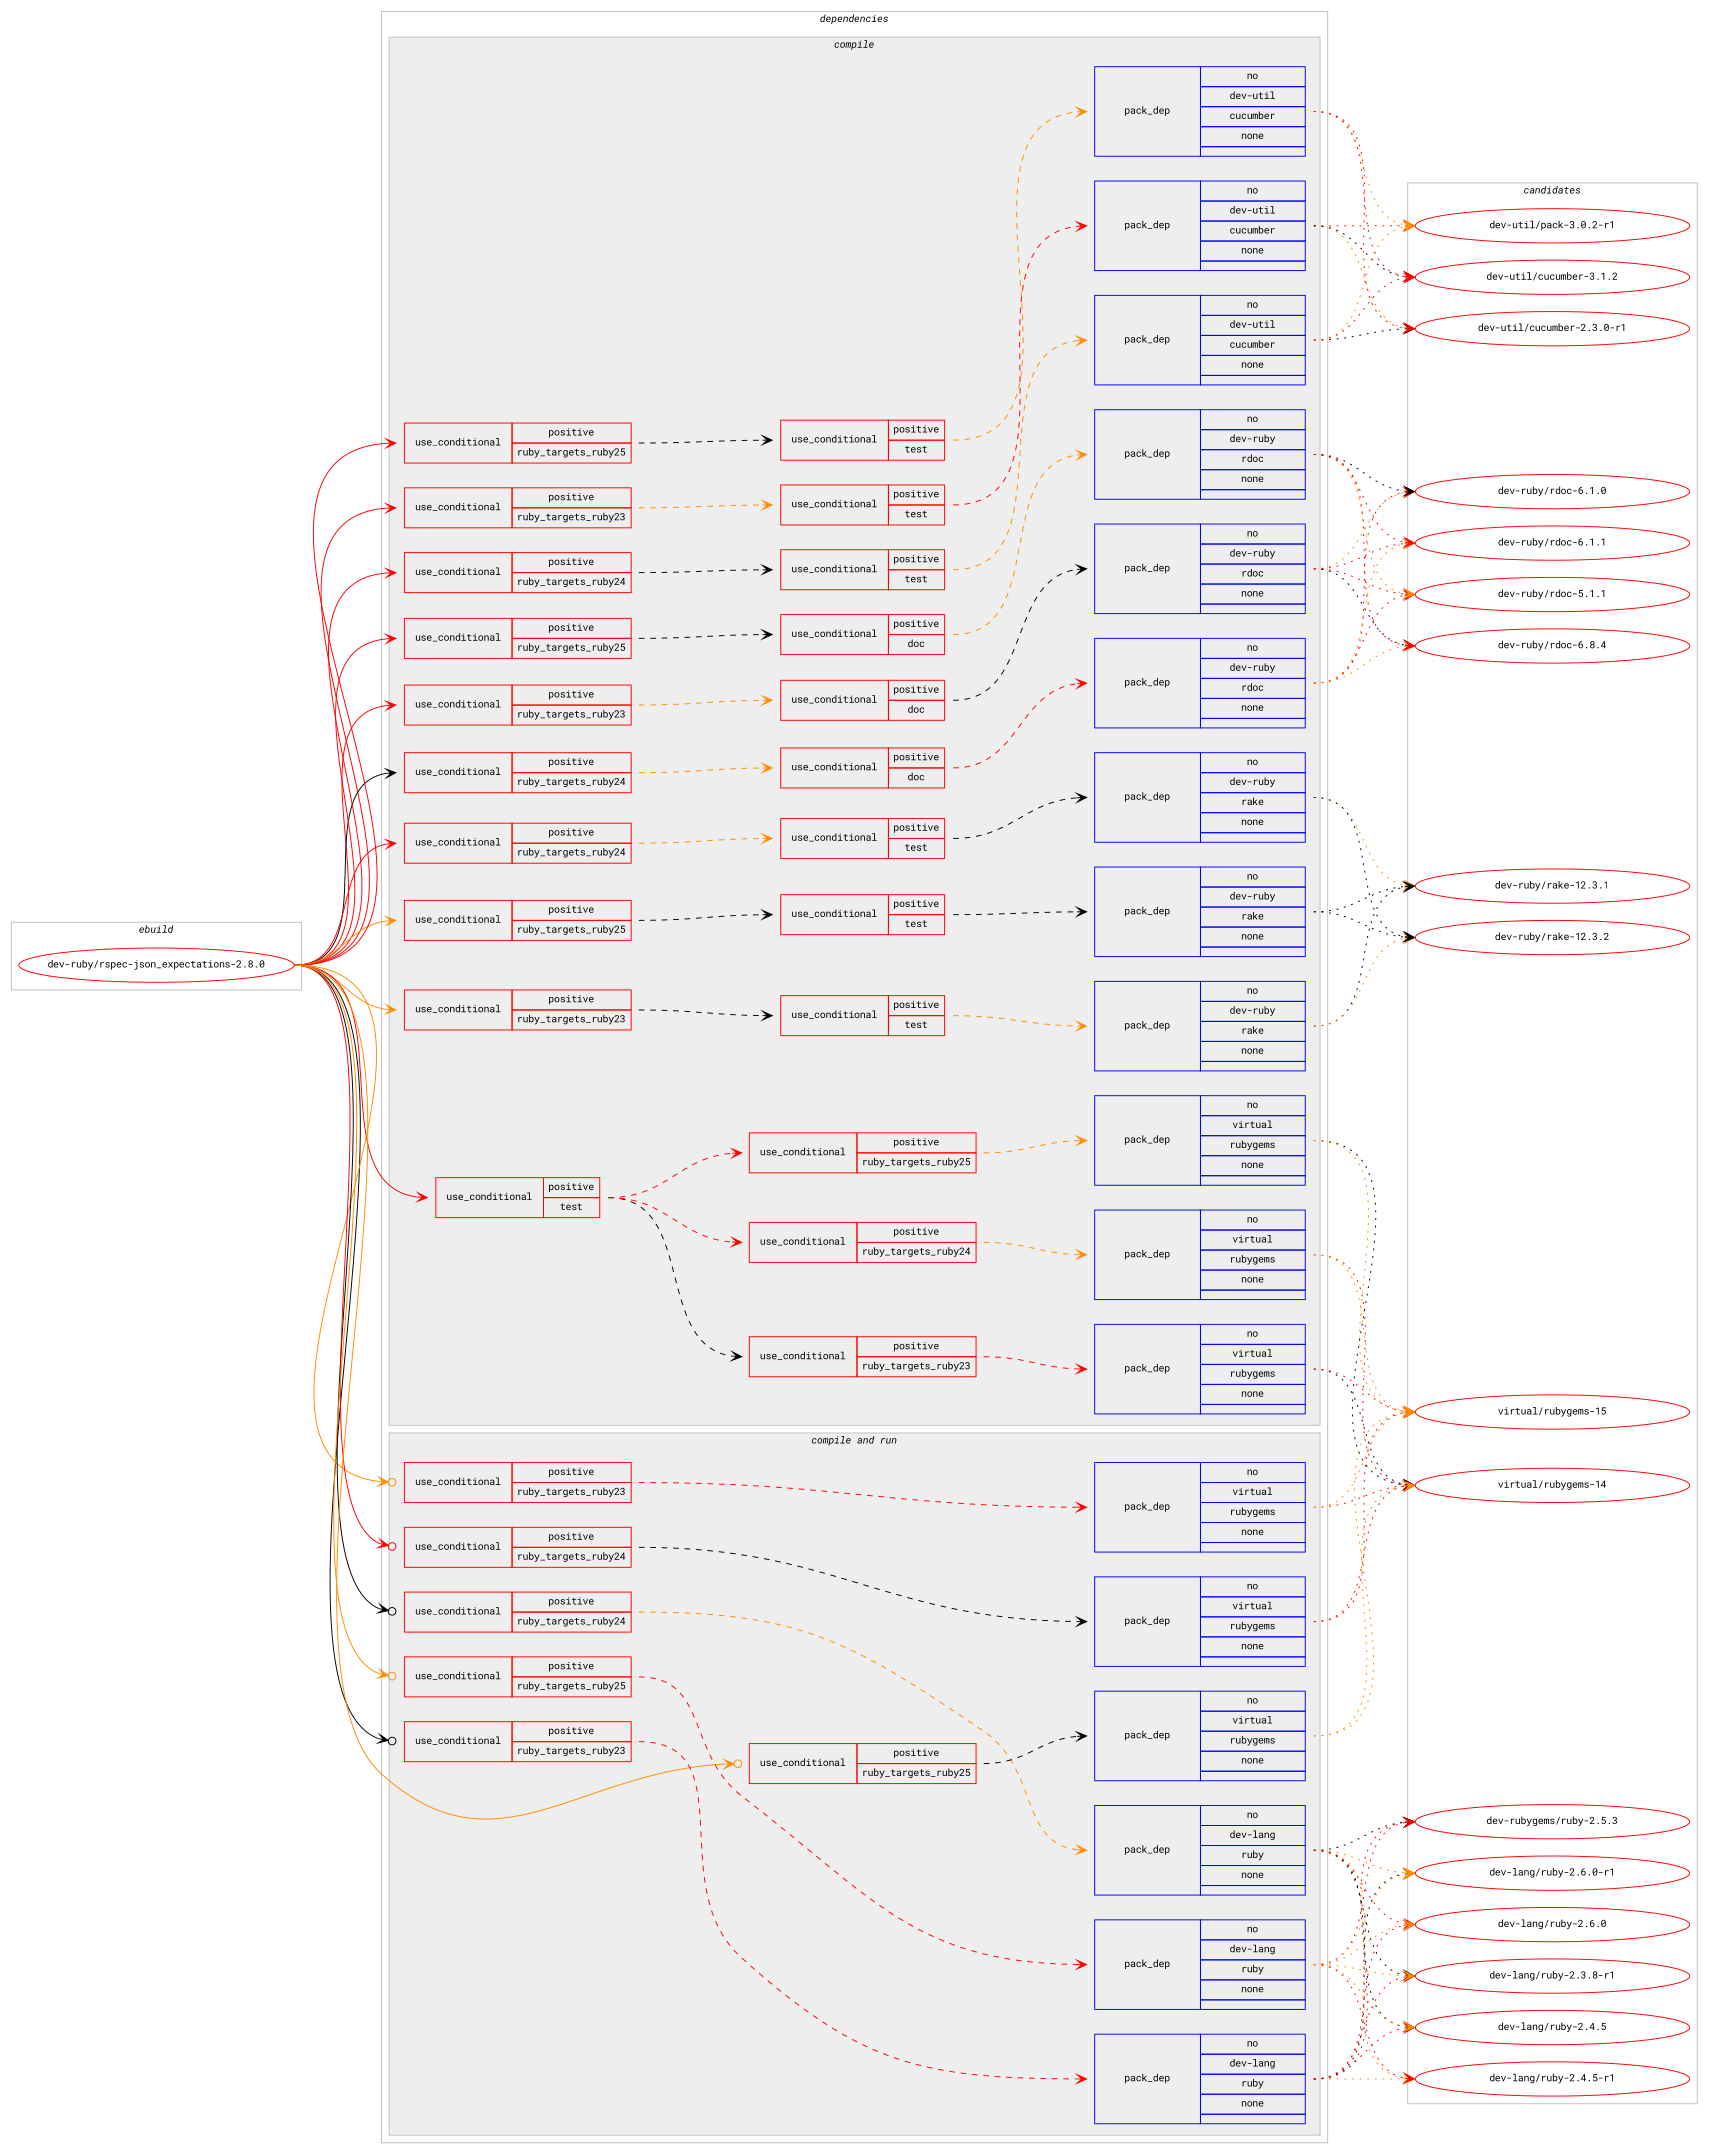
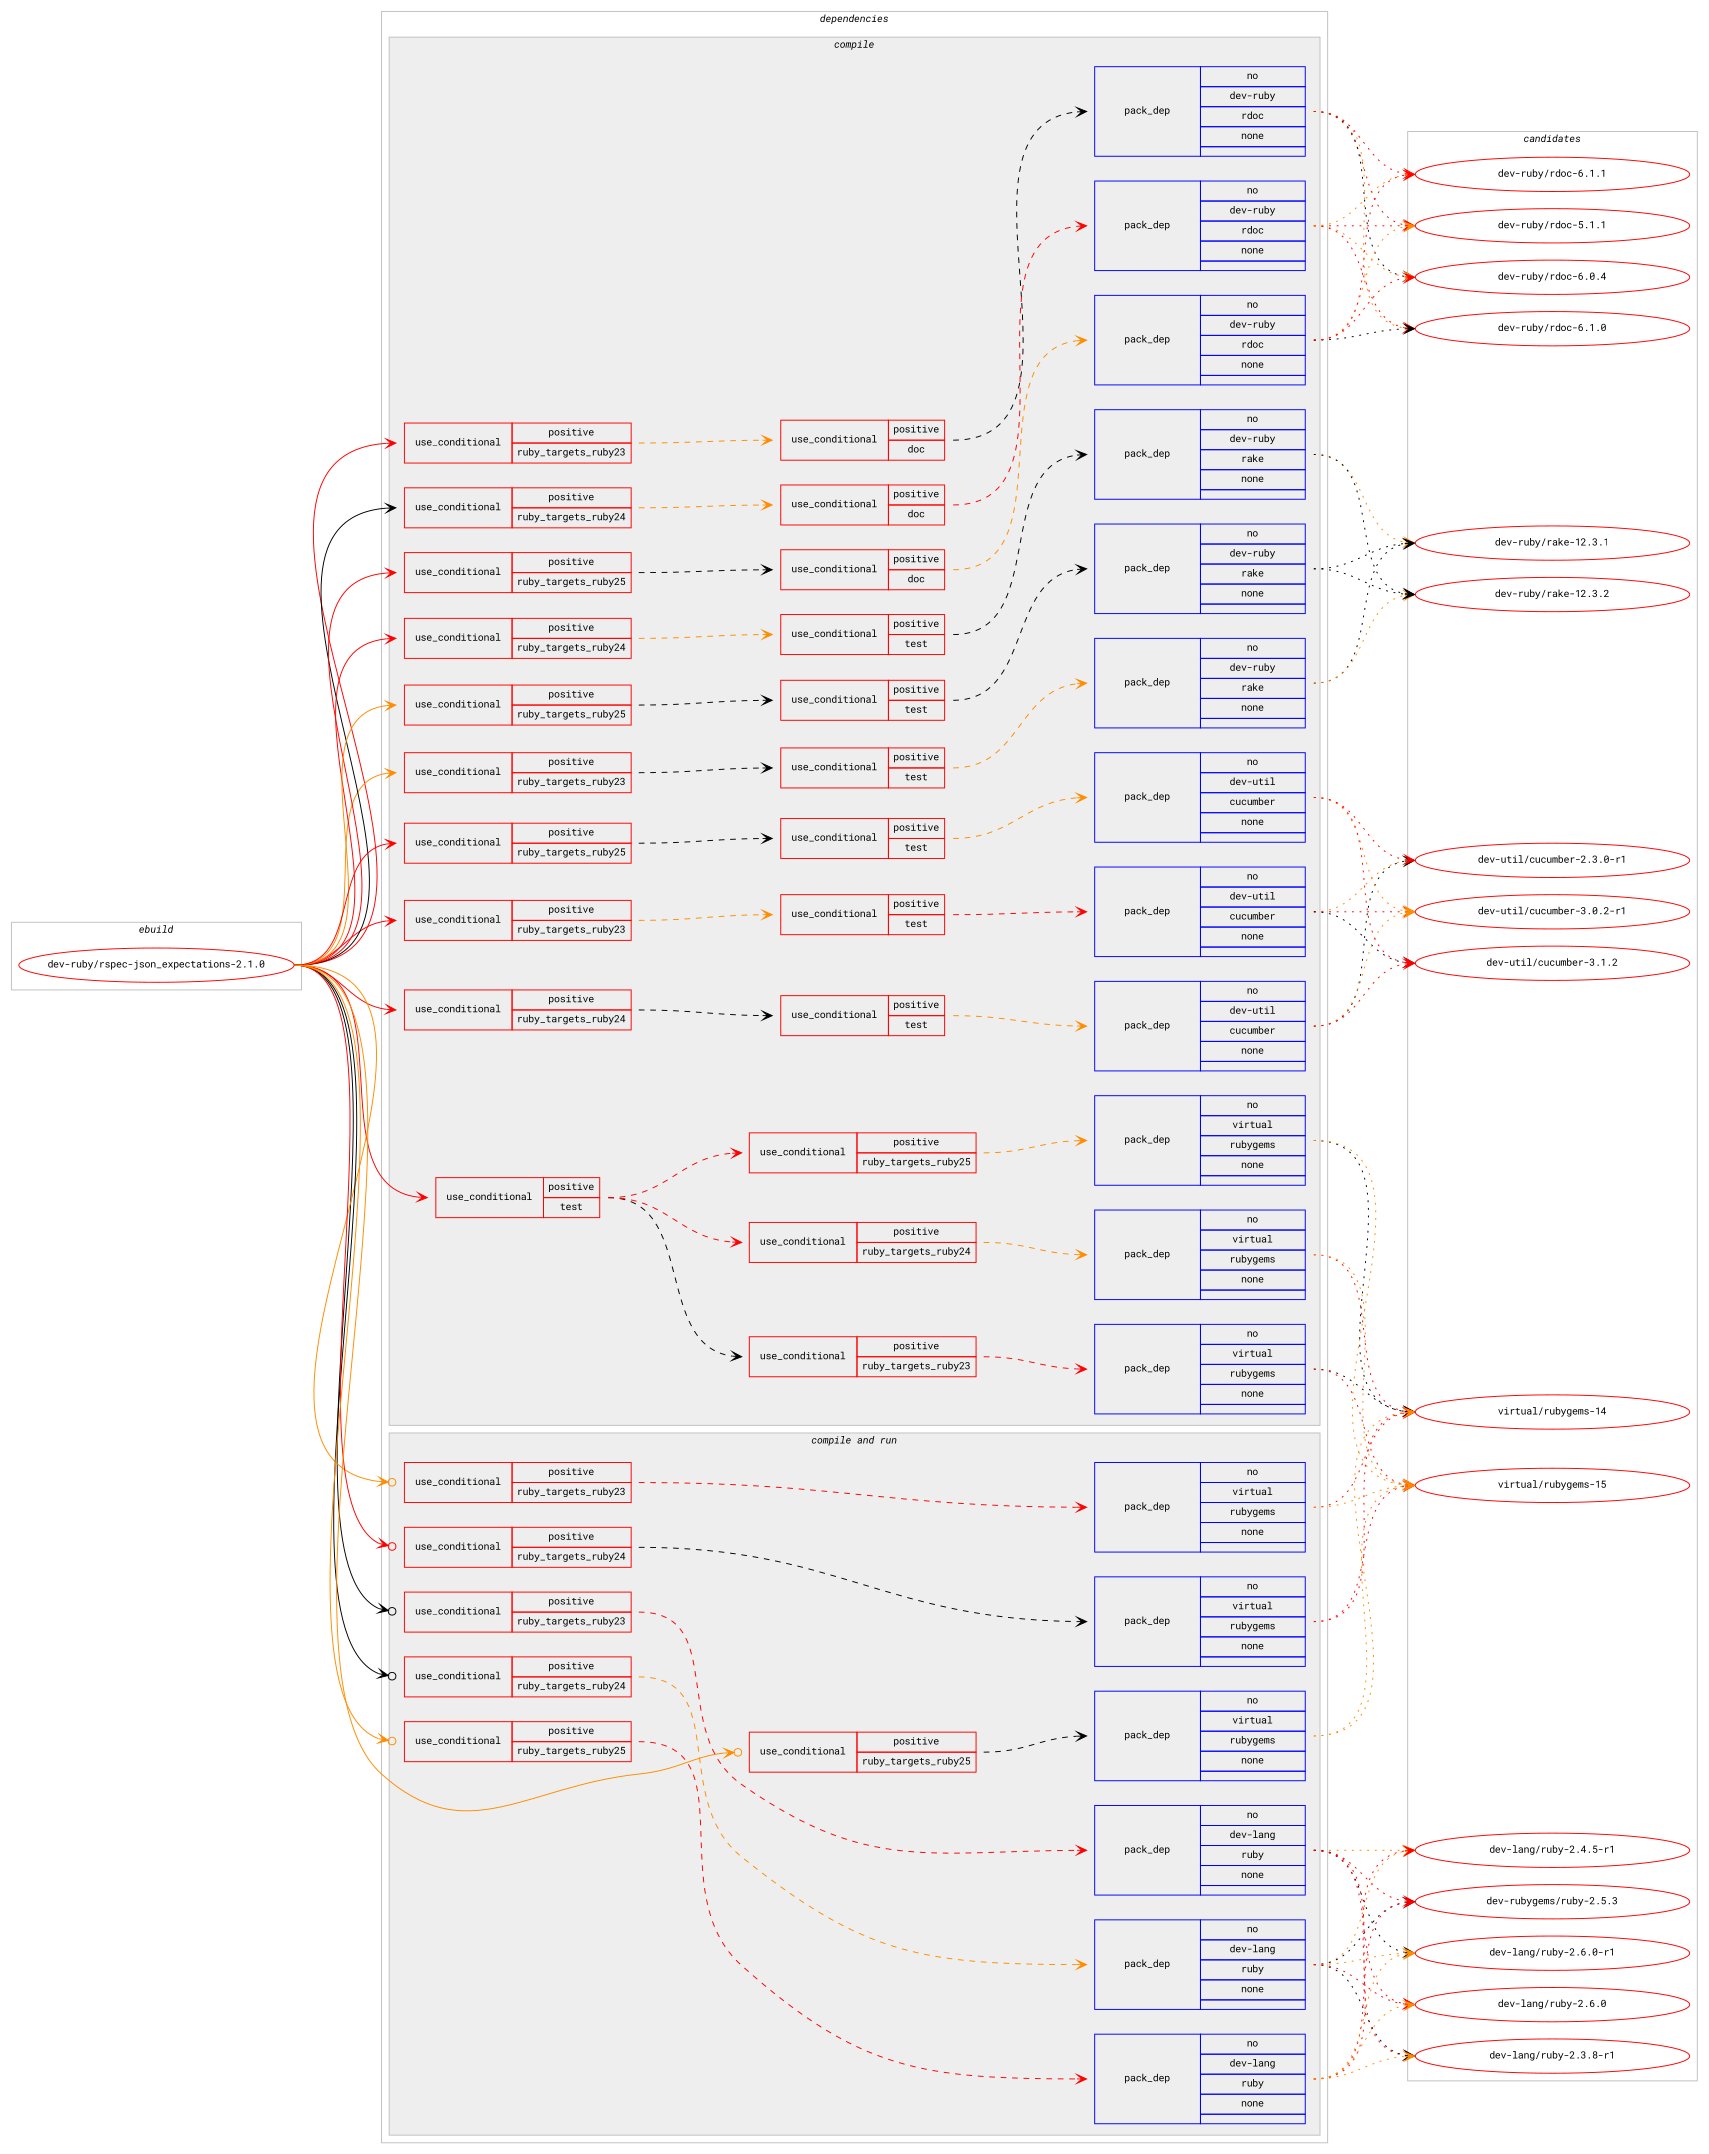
(1552, 226) -> (1552, 912)
(1552, 646) -> (1552, 277)
(156, 965) -> (156, 965)
(1552, 2028) -> none
